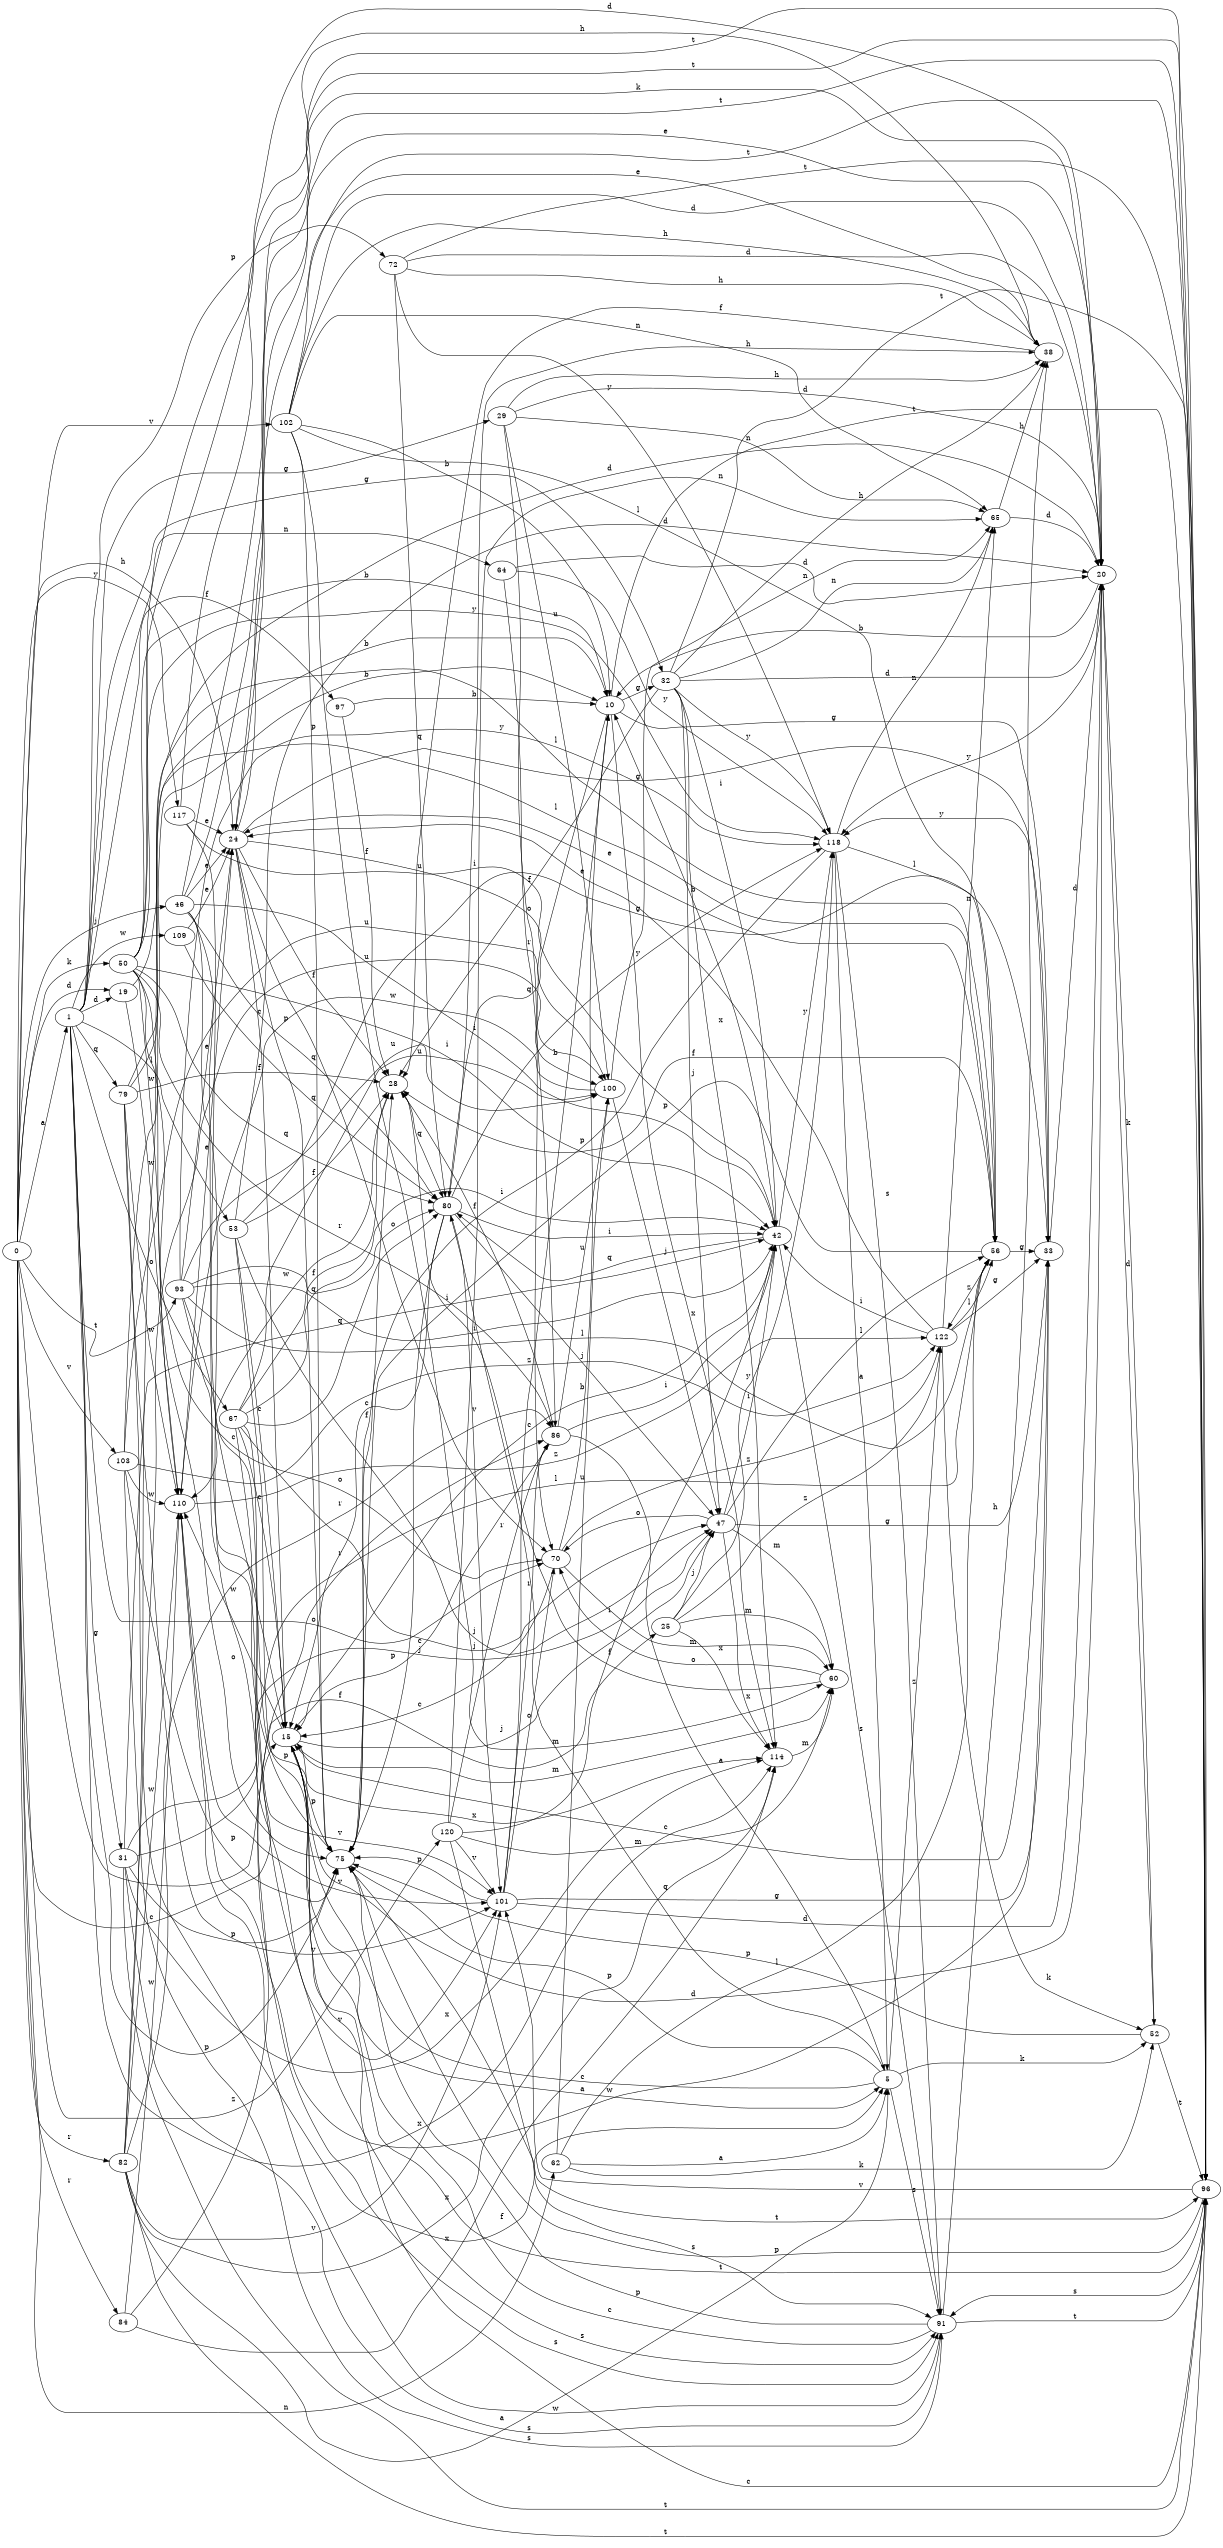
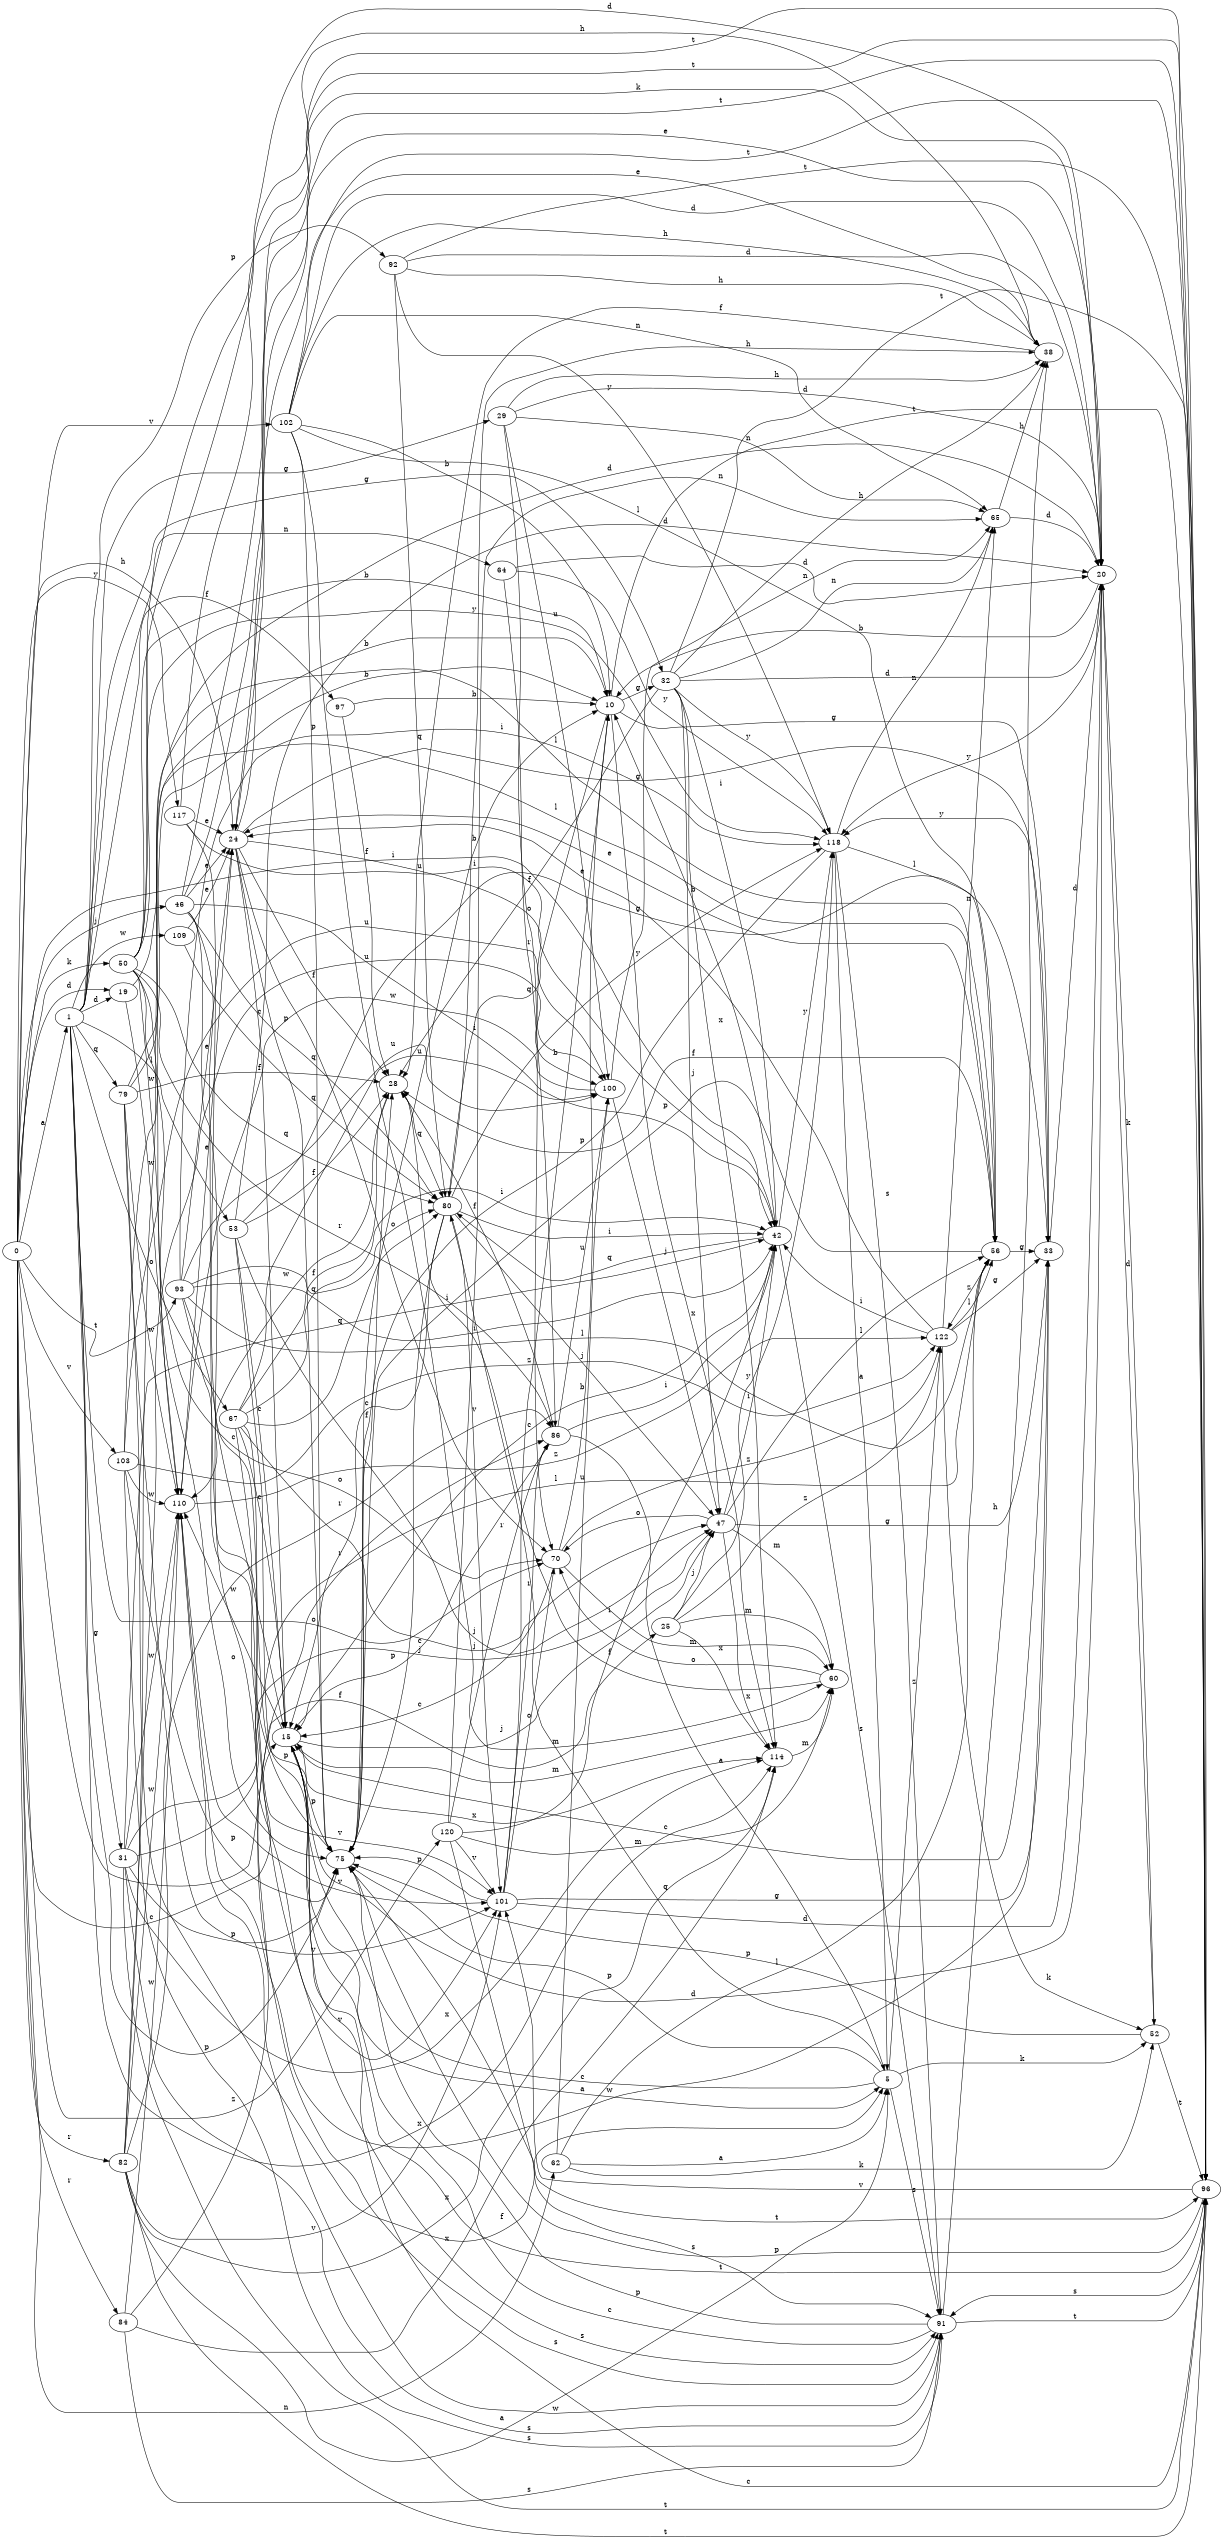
(393, 265) -> (393, 265)
(502, 727) -> (502, 727)
(436, 1051) -> (349, 862)
none -> (388, 1224)
none -> (151, 1684)
none -> (517, 2496)
